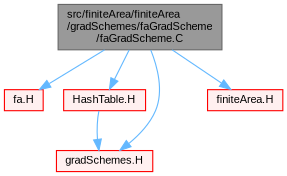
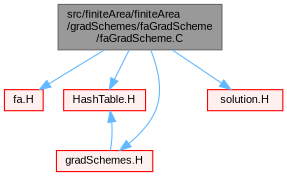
(245, 100) -> (245, 100)
(97, 125) -> (112, 136)
